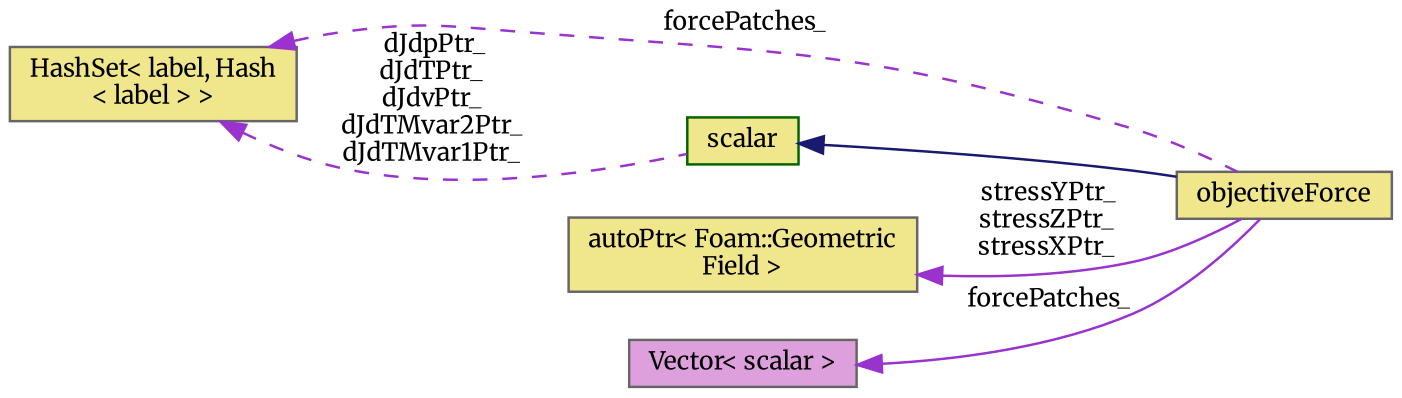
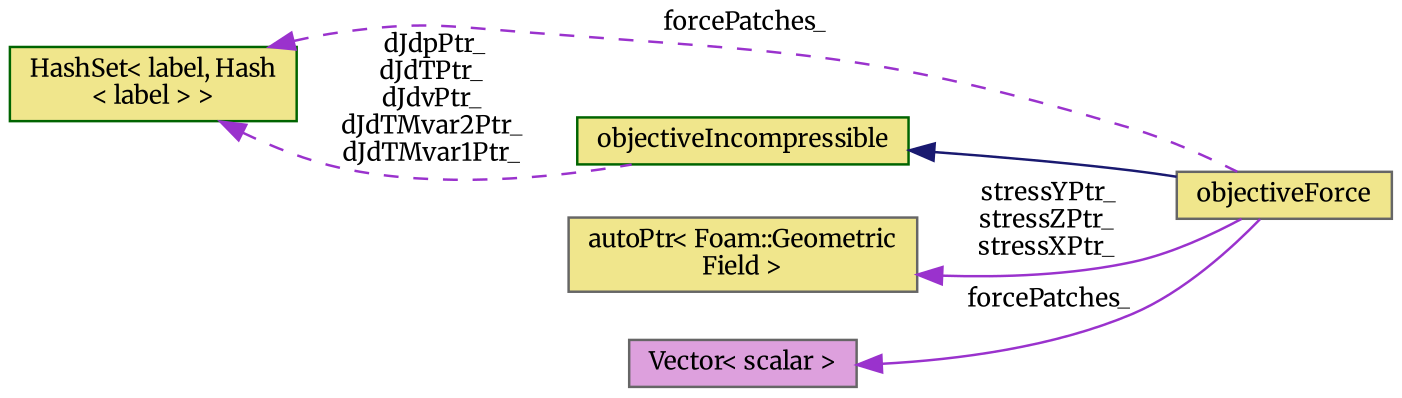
(153, 84) -> (153, 84)
(743, 141) -> (743, 141)
